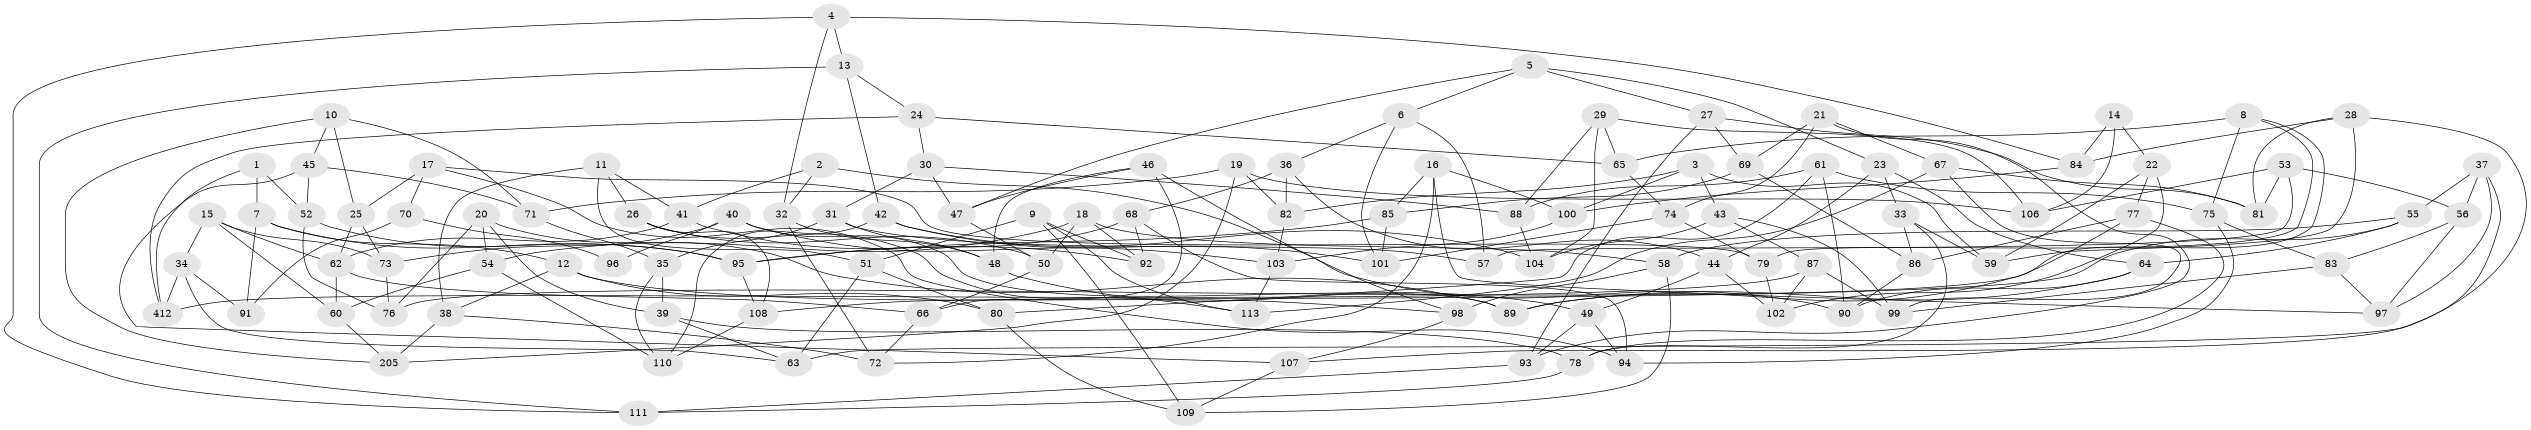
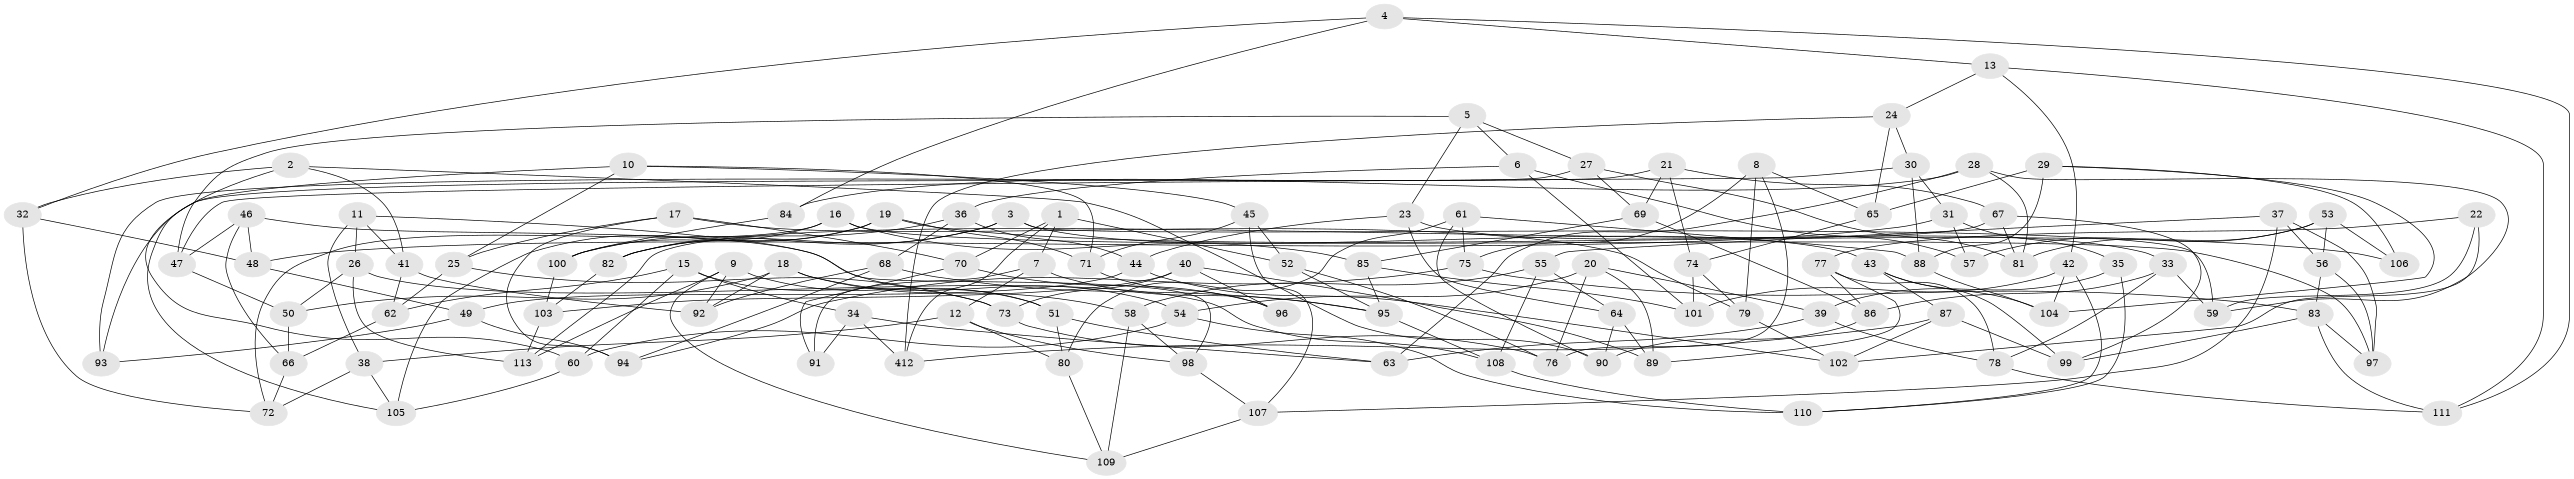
(2114, 116) -> none
(584, 235) -> (1184, 290)
none -> (1011, 240)
(336, 285) -> (244, 322)
(389, 364) -> (396, 413)
(1083, 389) -> (2358, 384)
